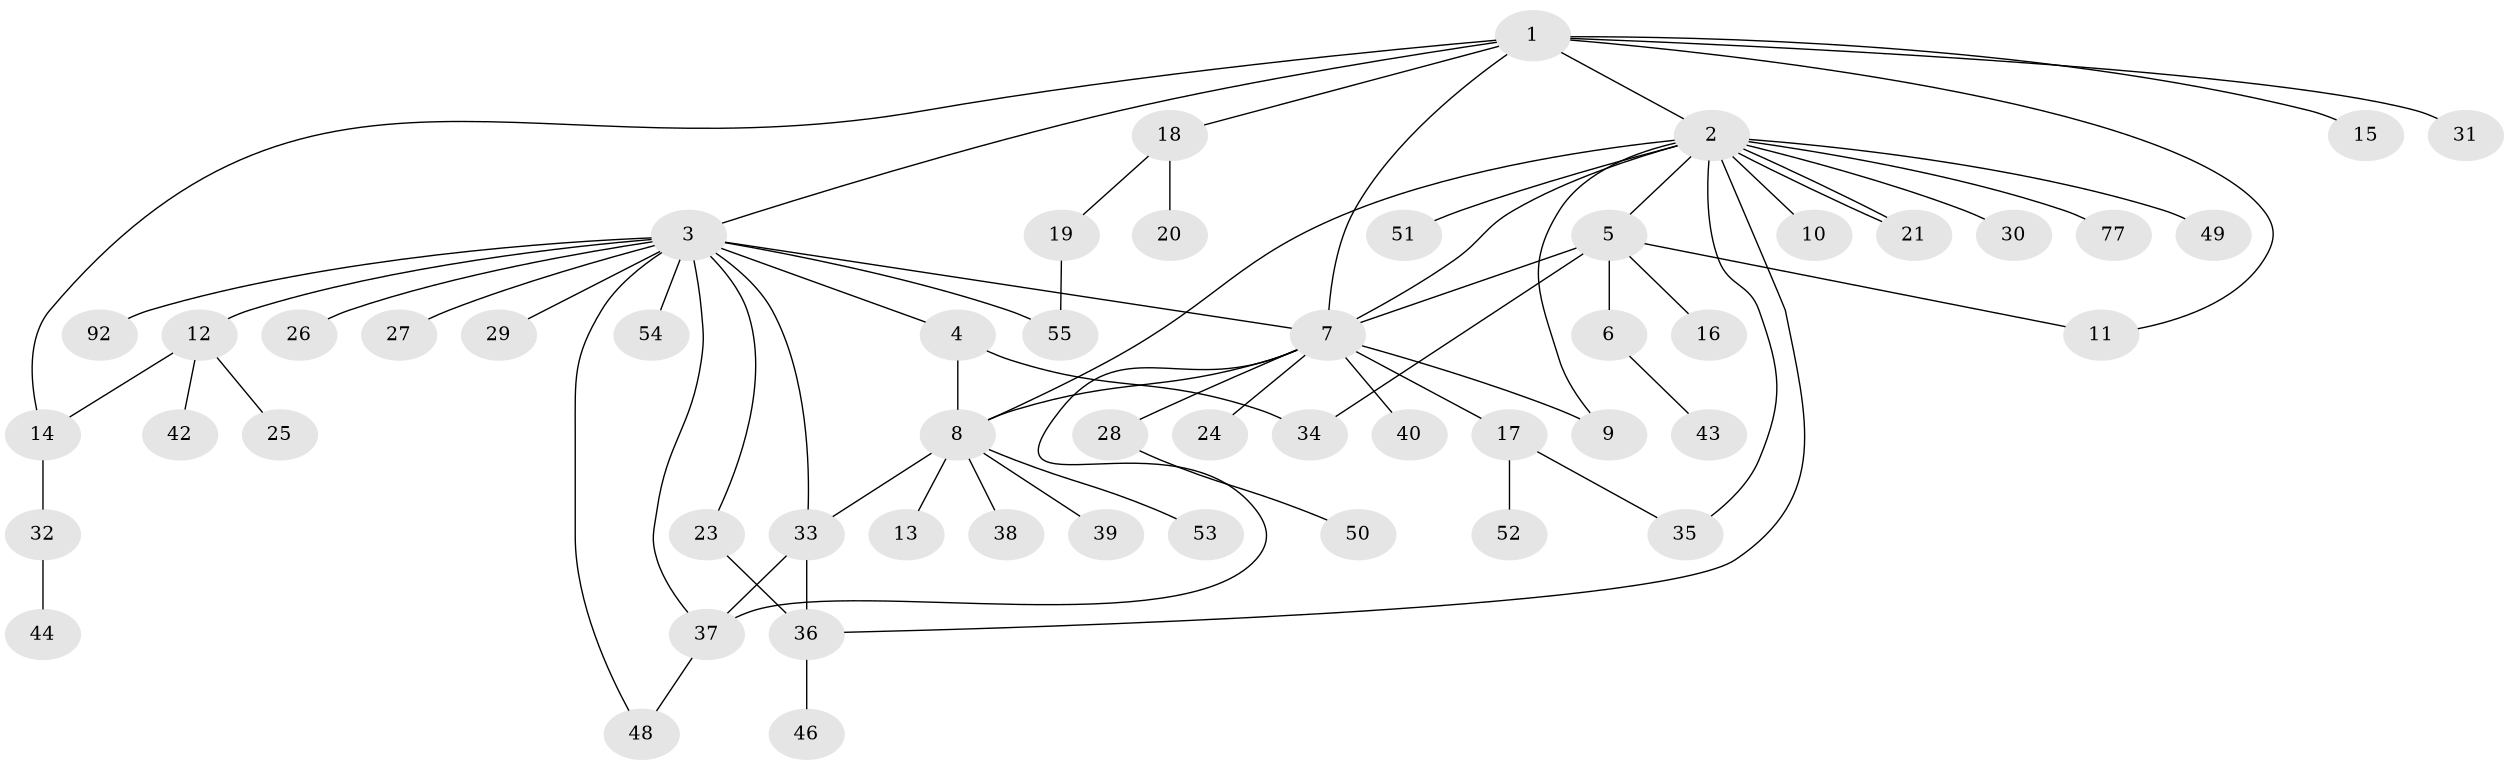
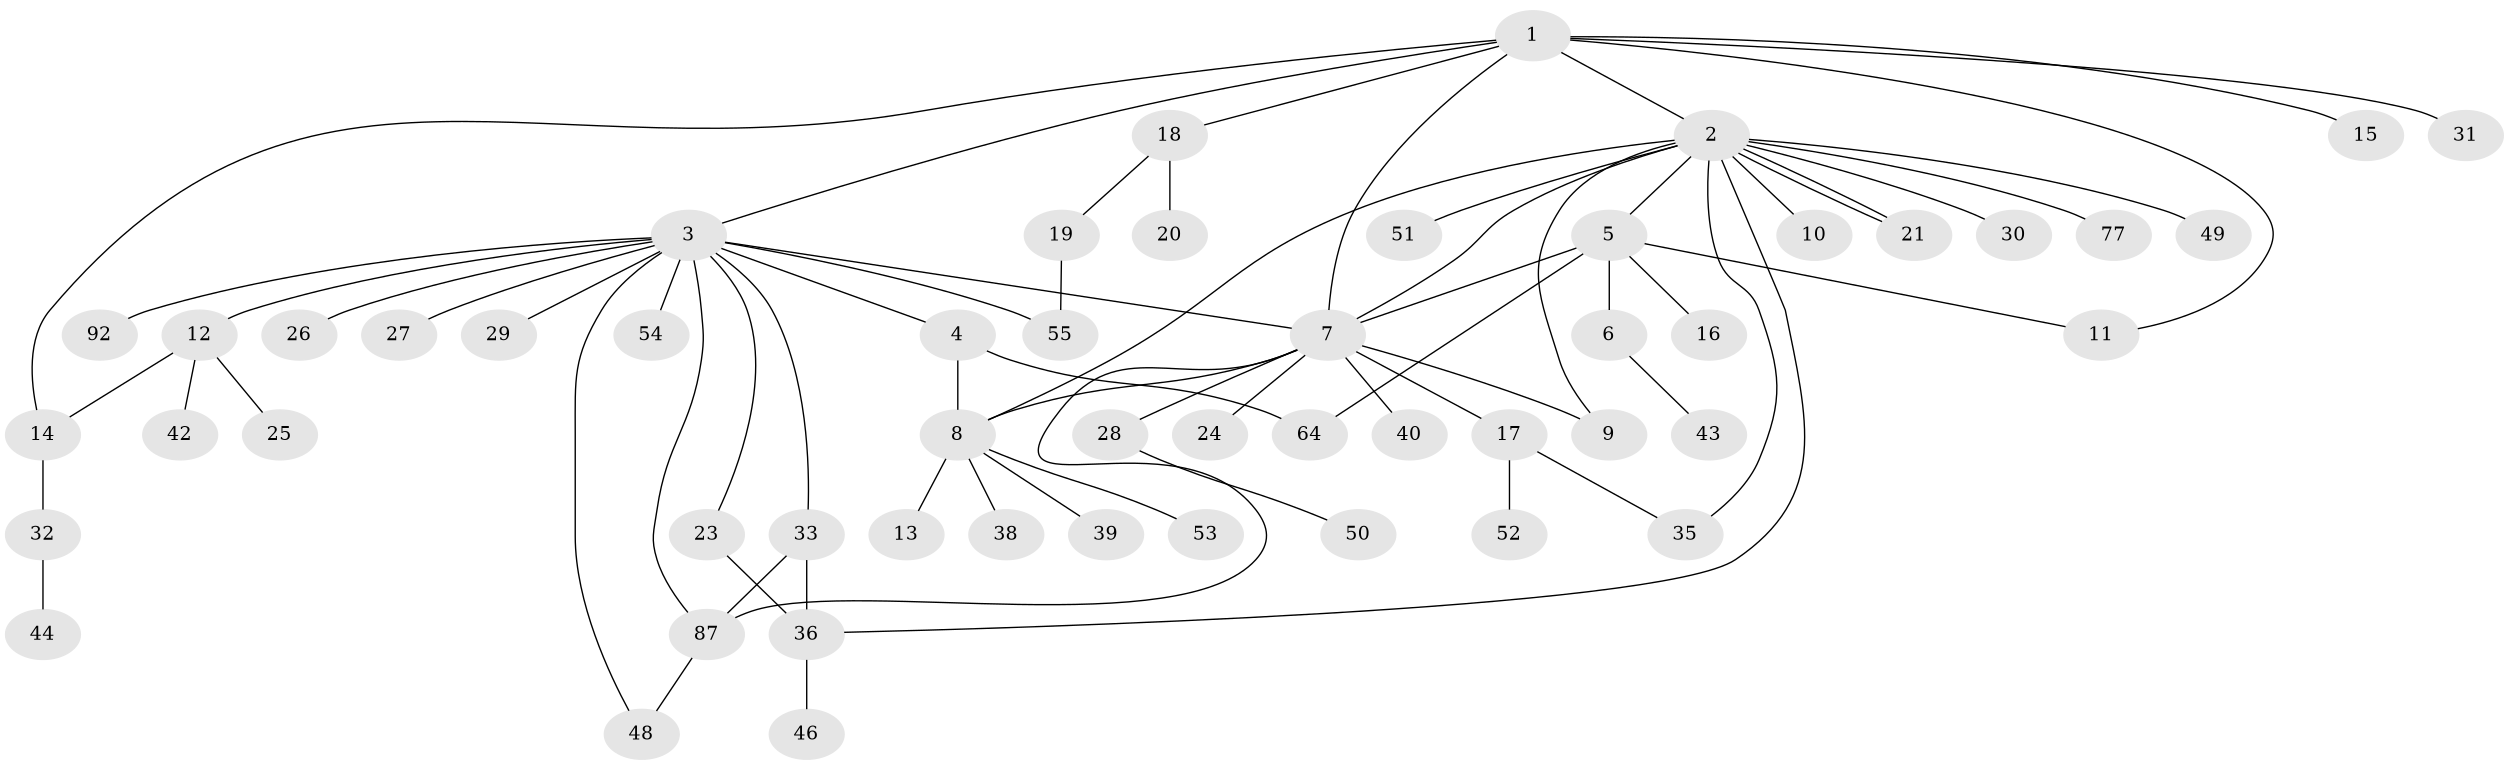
(1310, 435) -> (1310, 435)
(882, 485) -> none
(707, 635) -> (707, 635)
